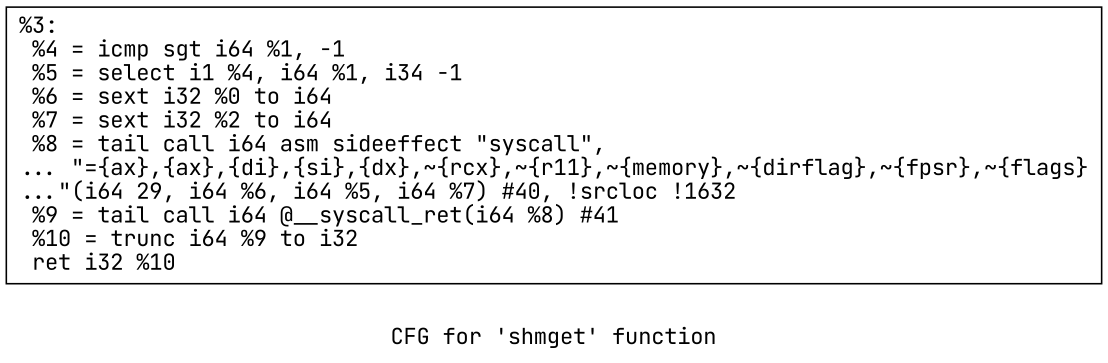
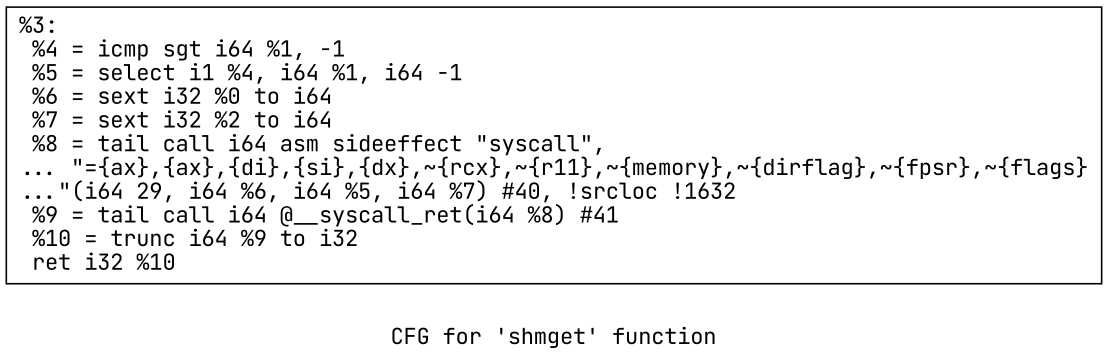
(241, 73) -> (241, 73)
